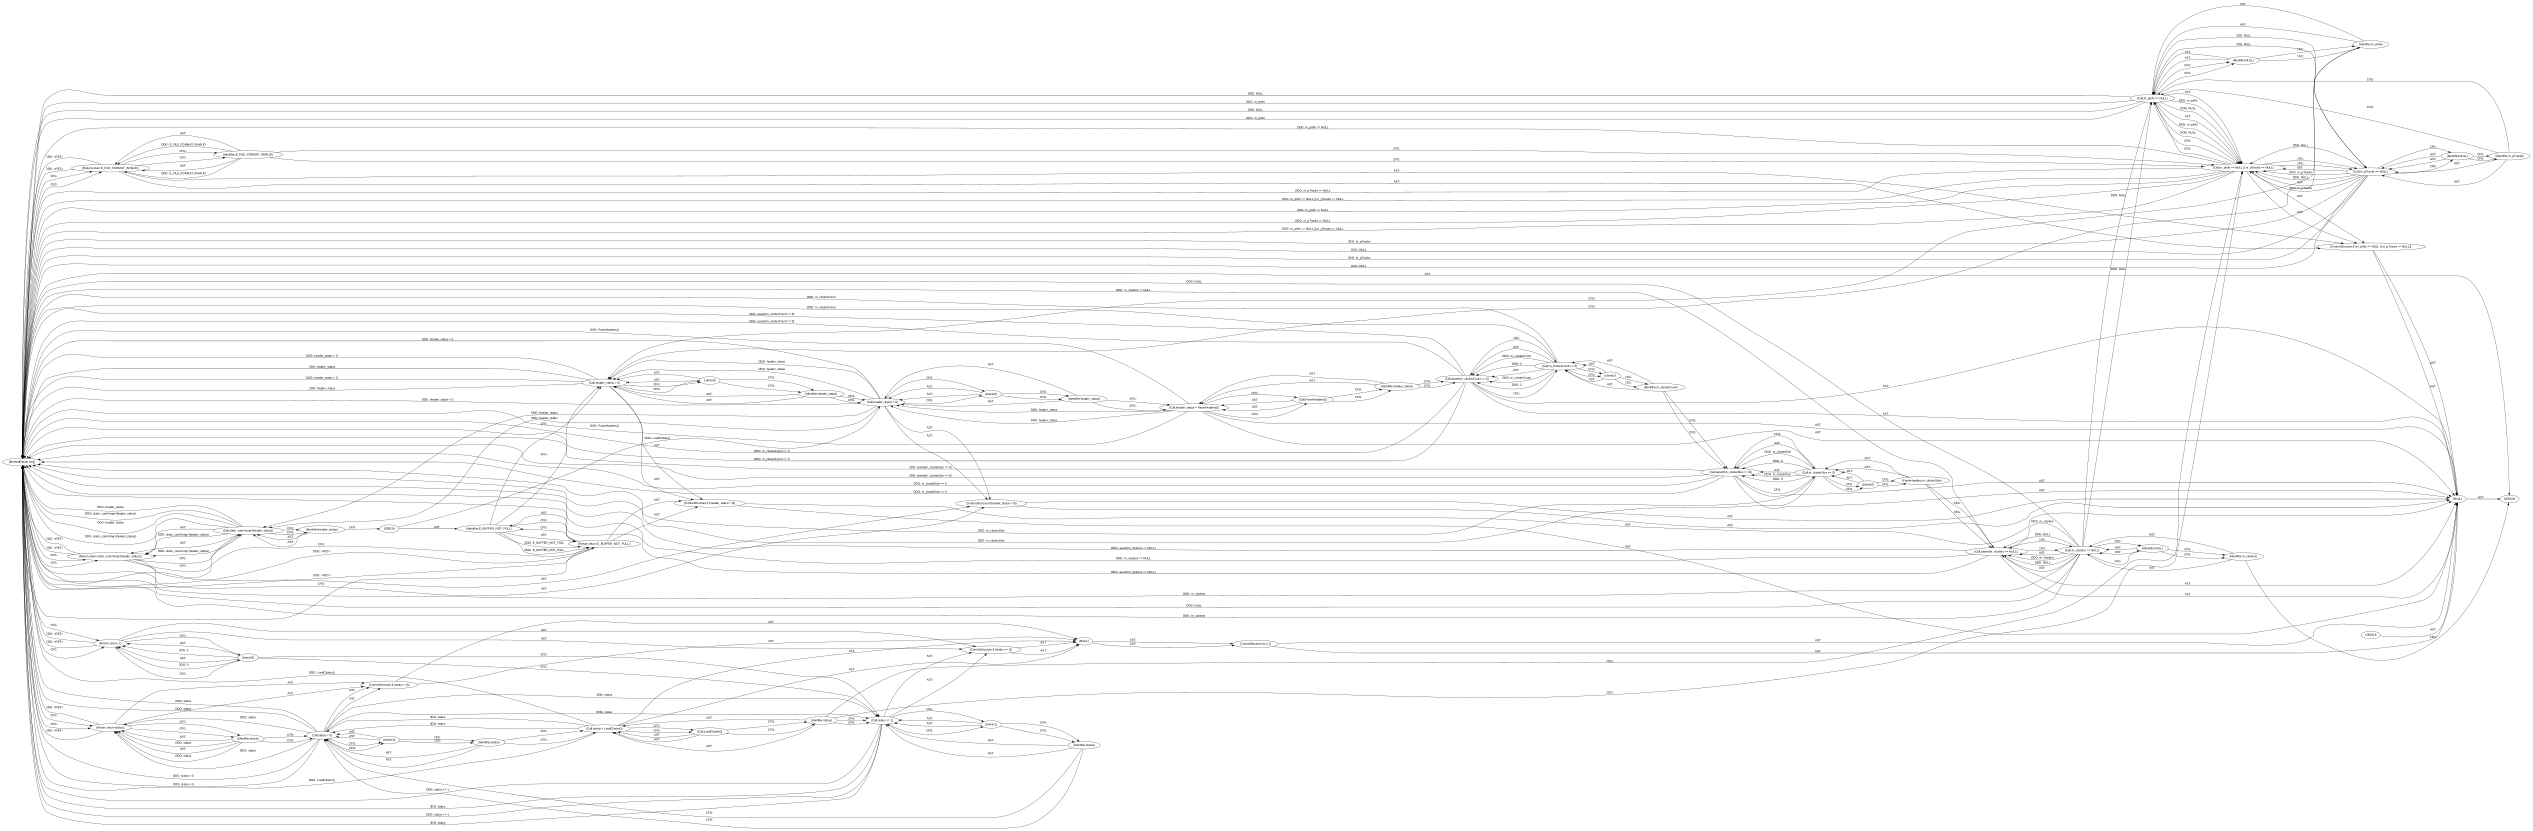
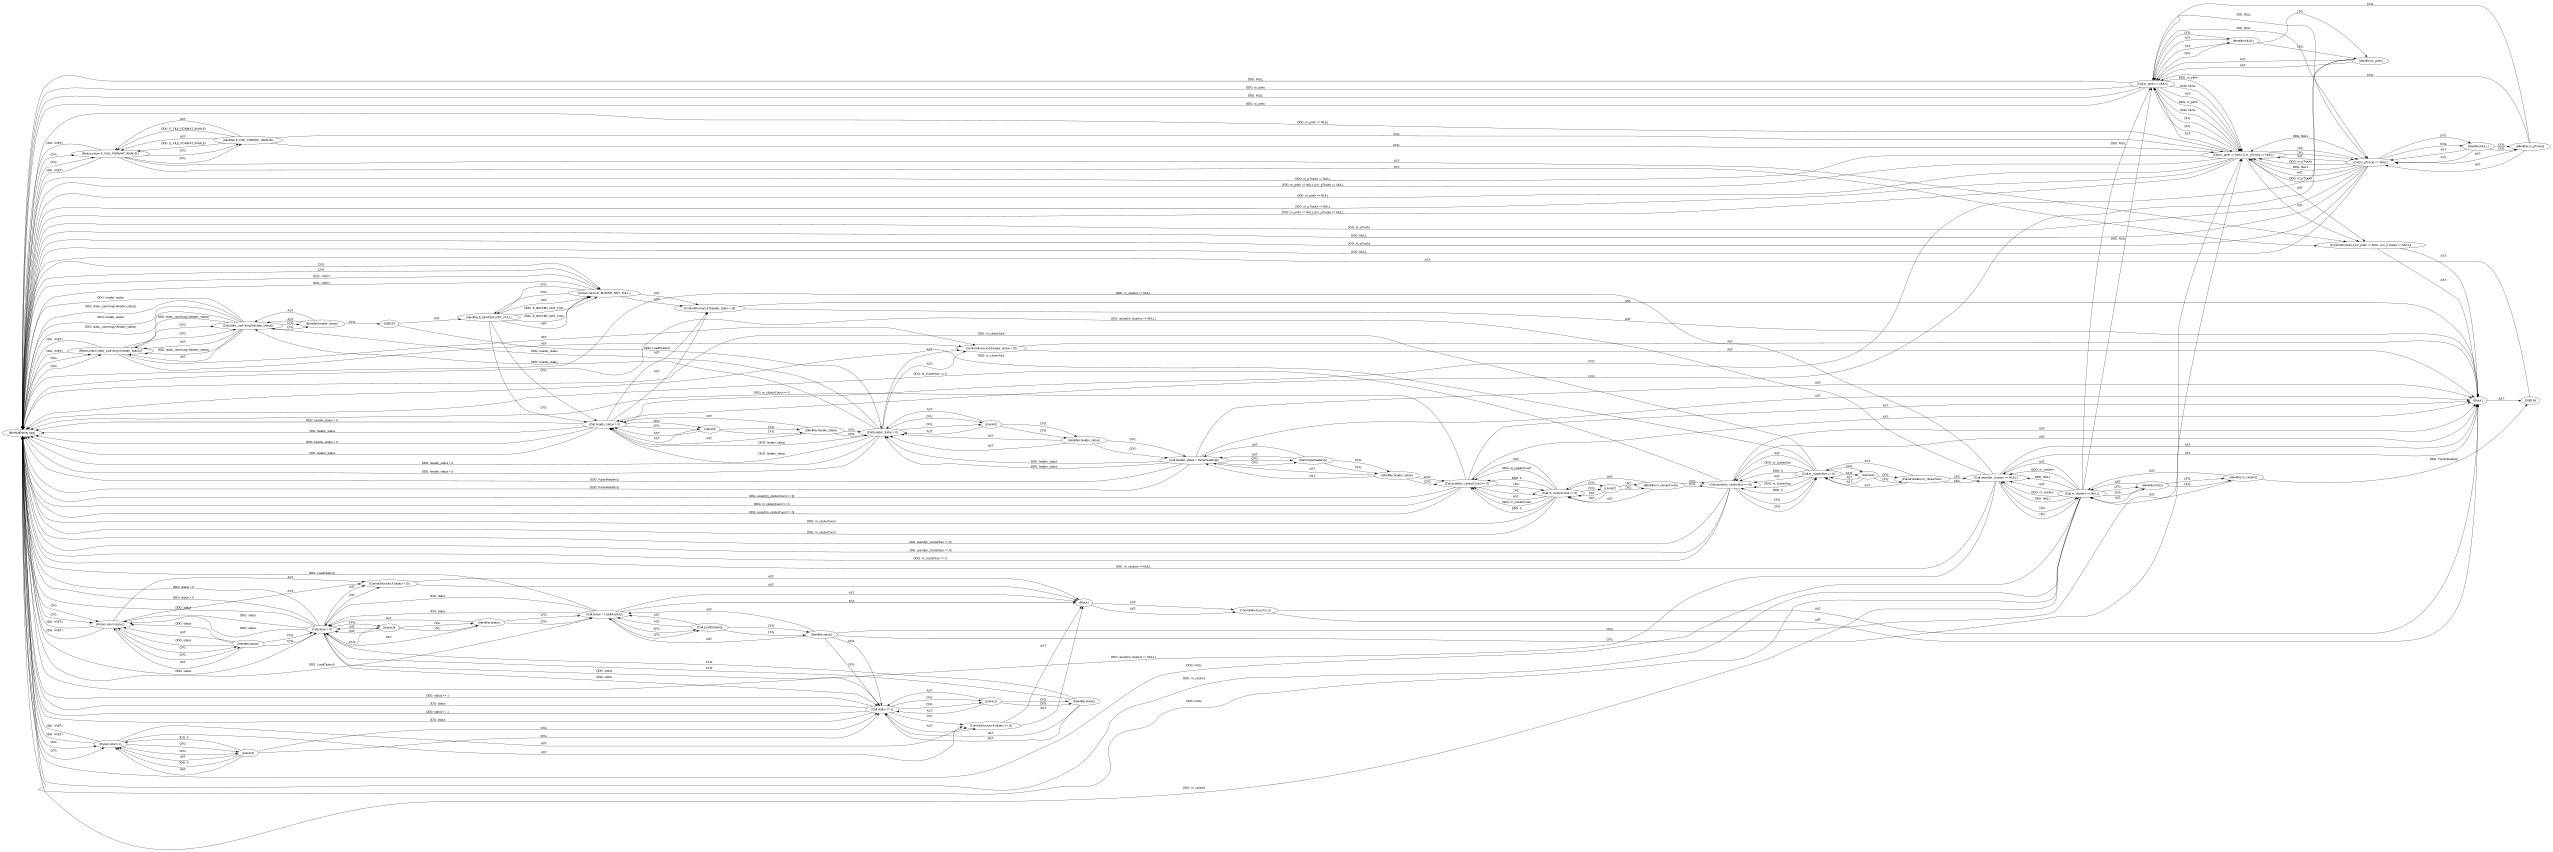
(1279, 275) -> (1253, 260)
(2371, 635) -> none
(2434, 637) -> (2444, 459)
